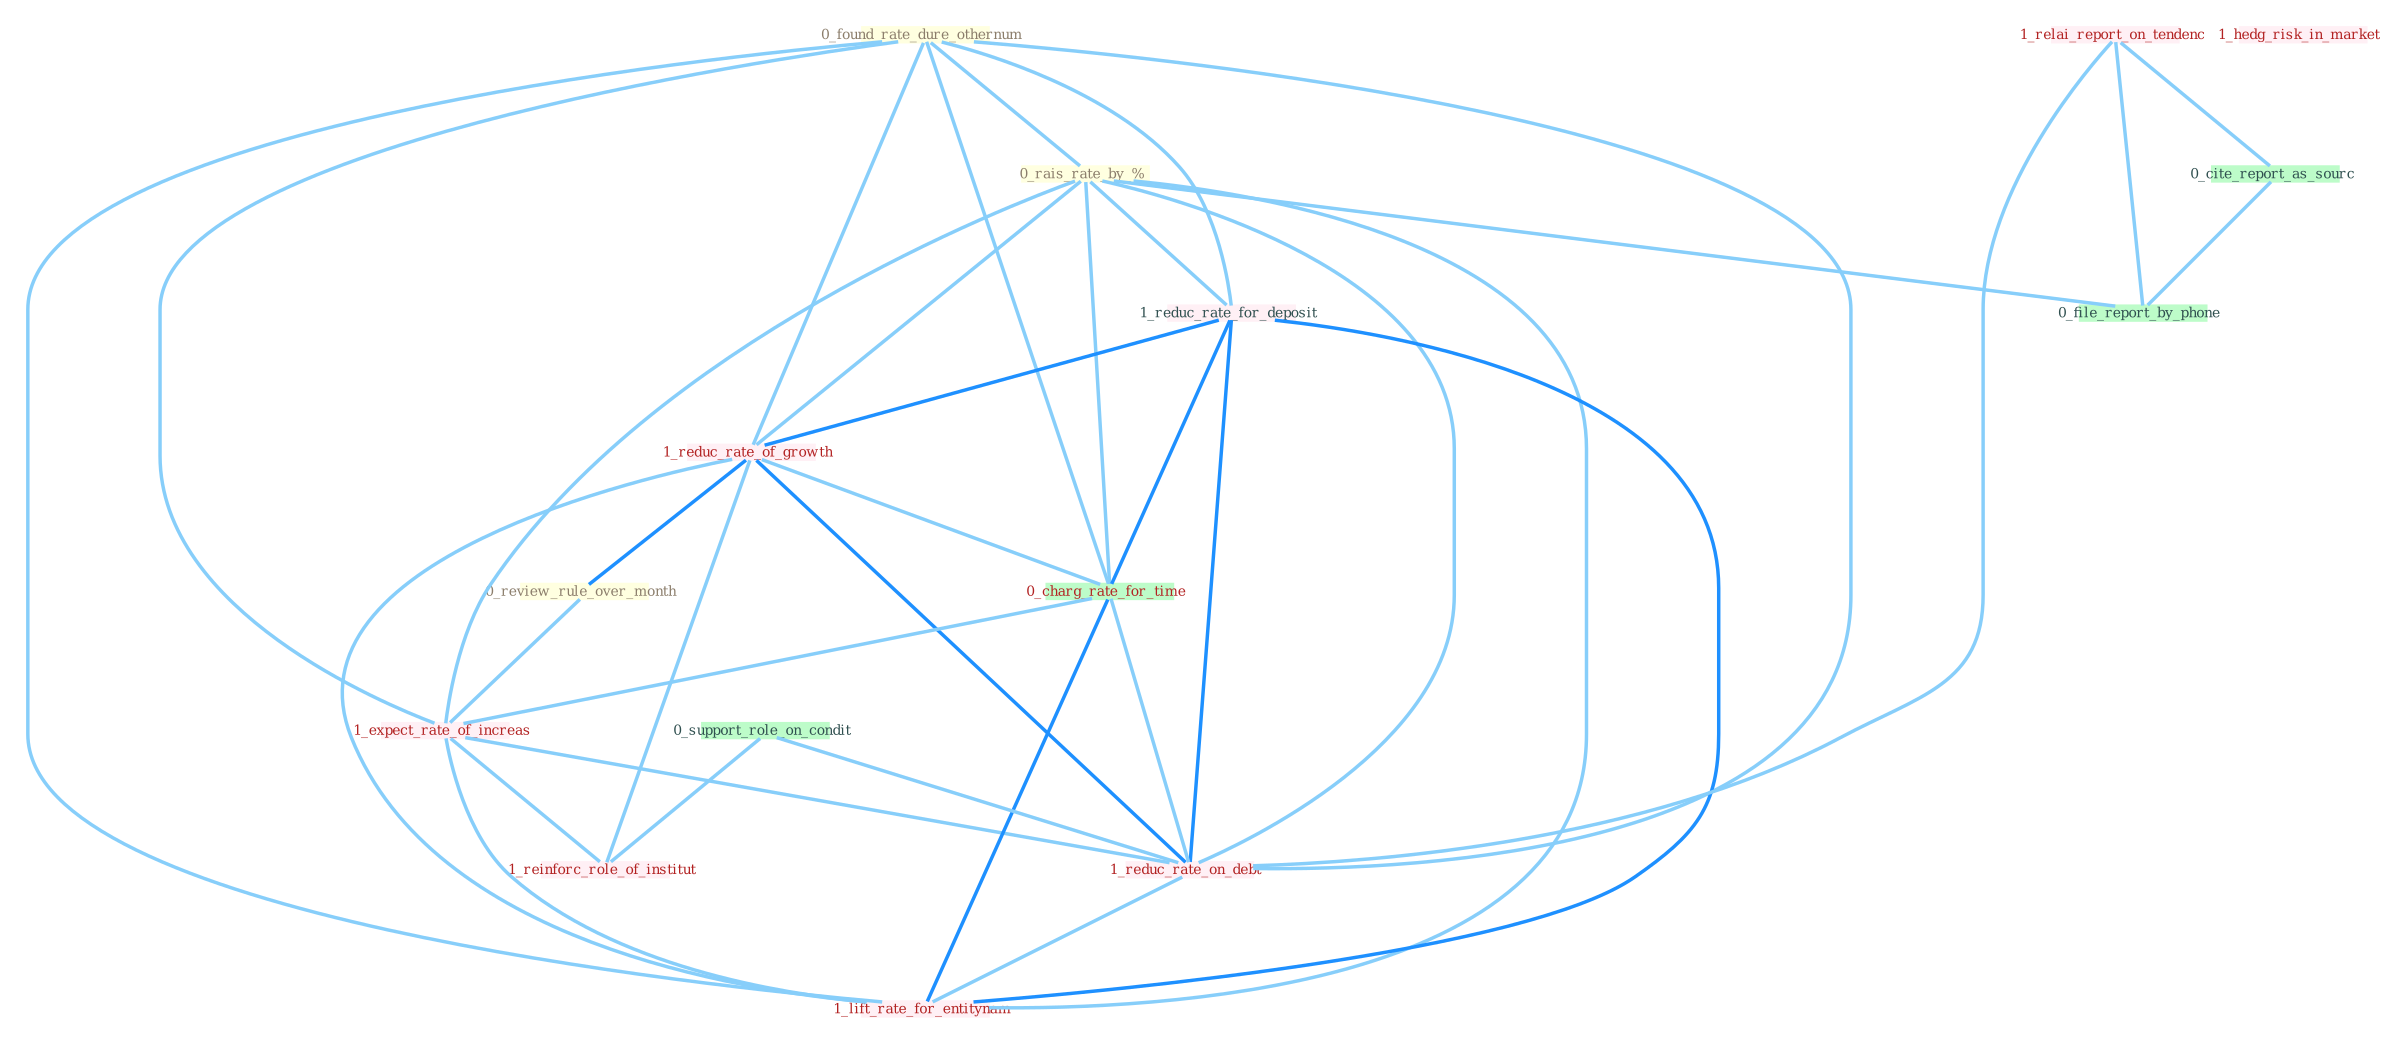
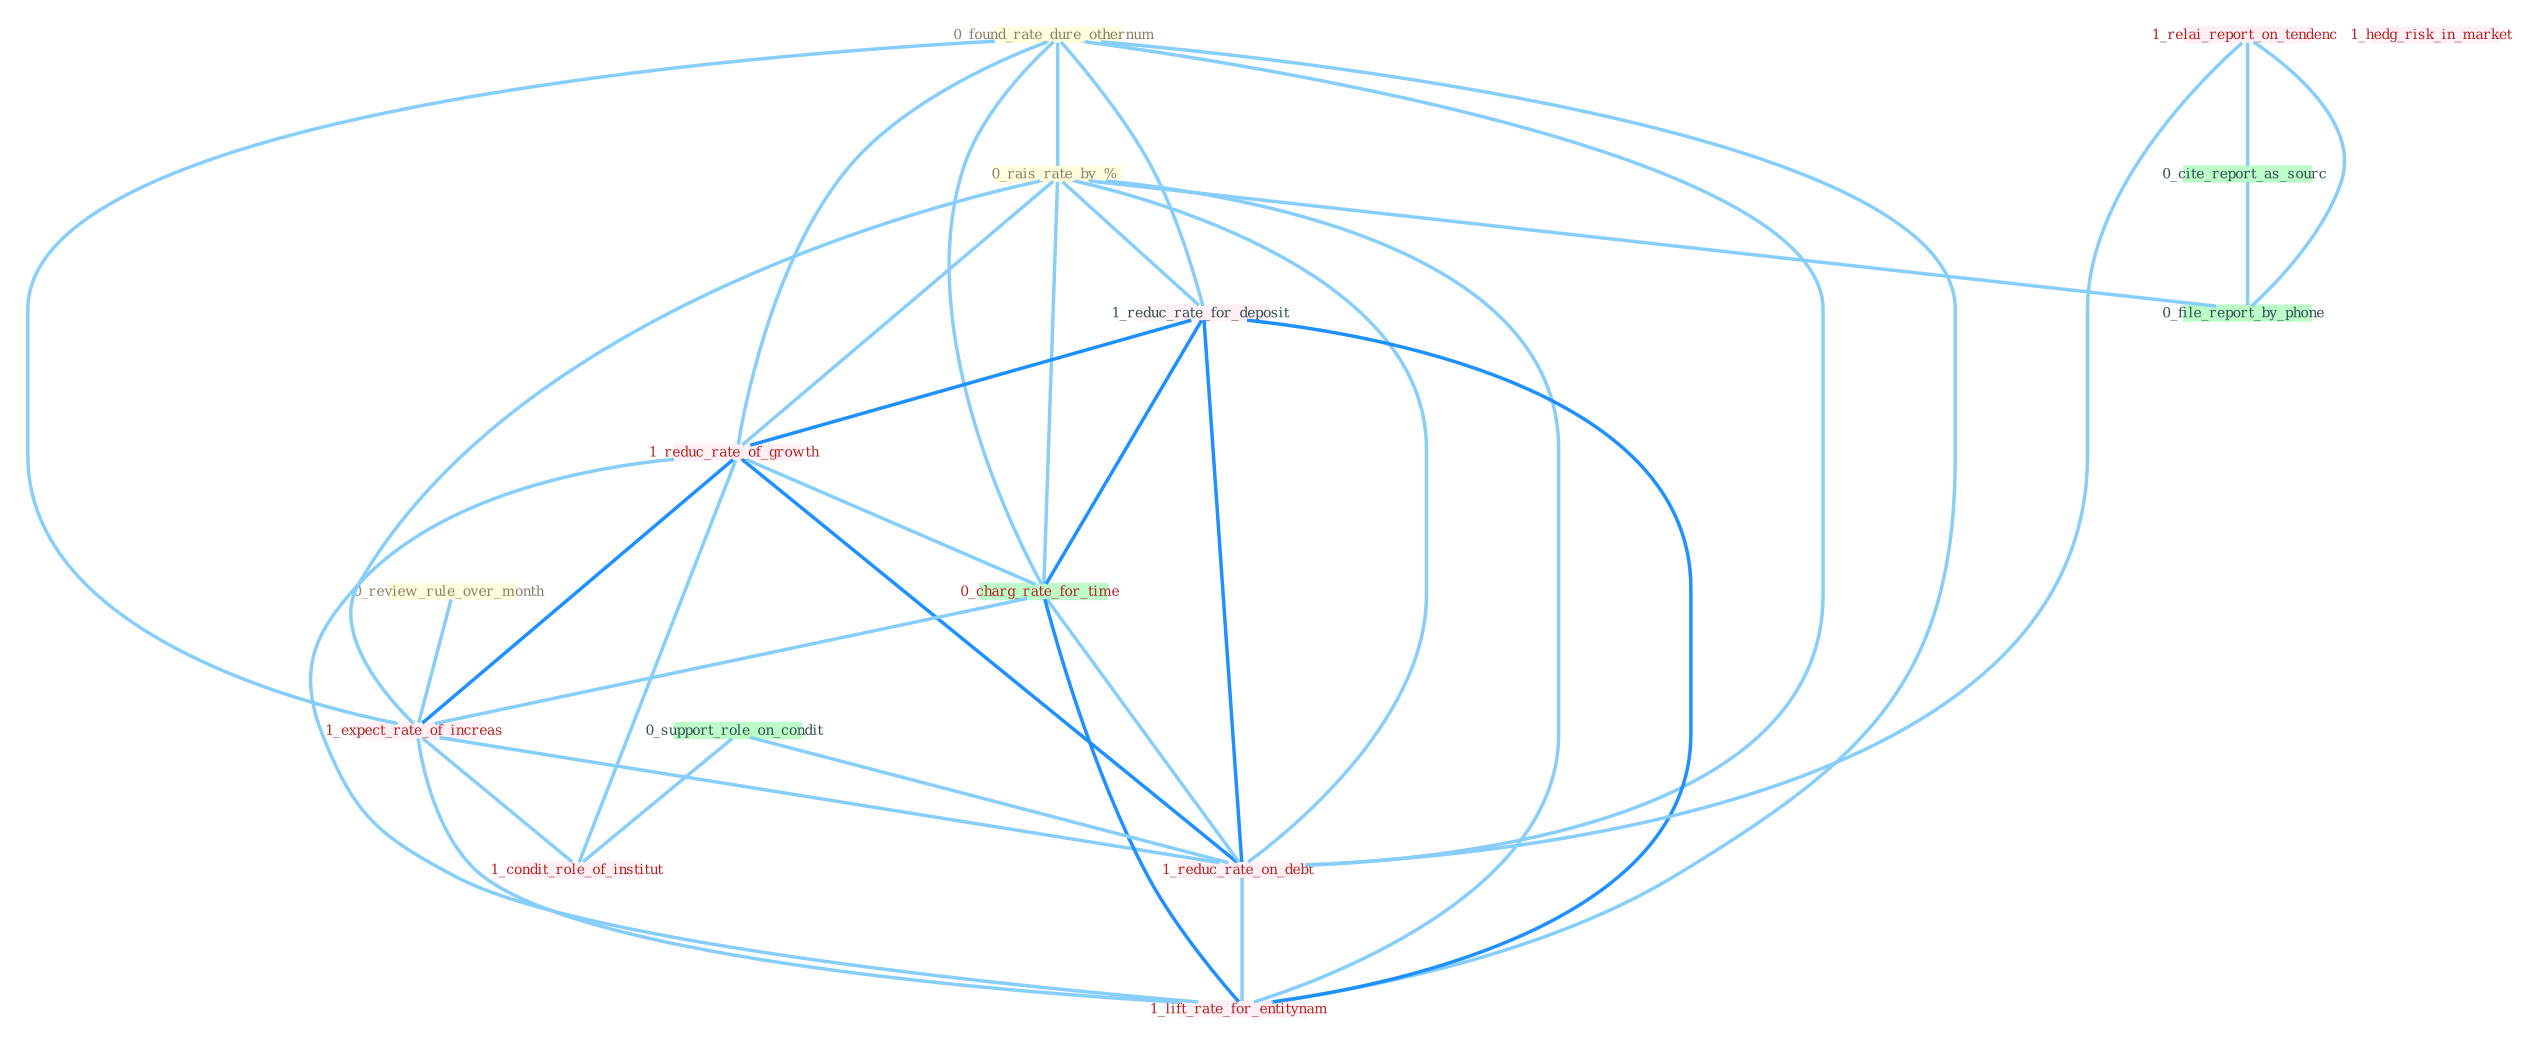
(667, 522) -> (578, 591)
(605, 870) -> (578, 870)
